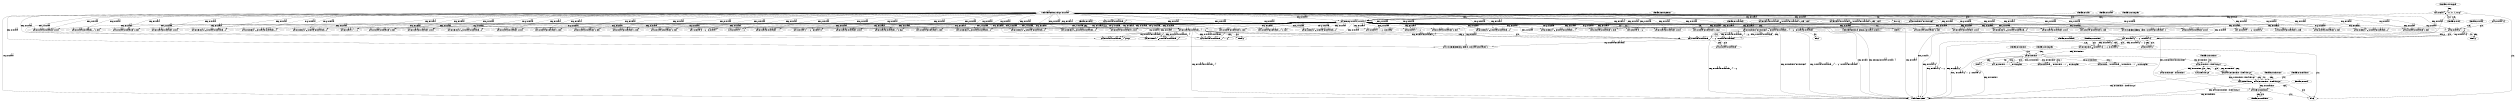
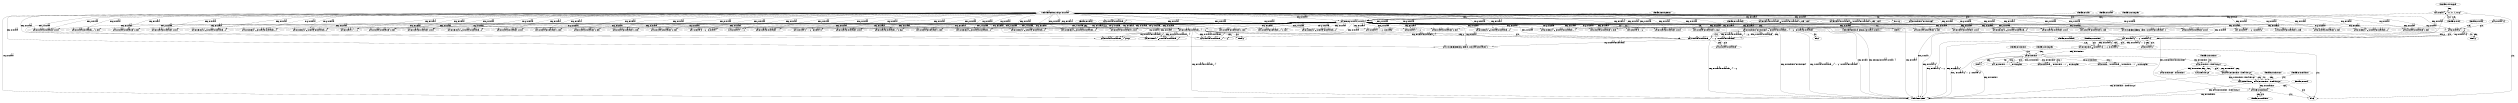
(2204, 69) -> (2204, 69)
